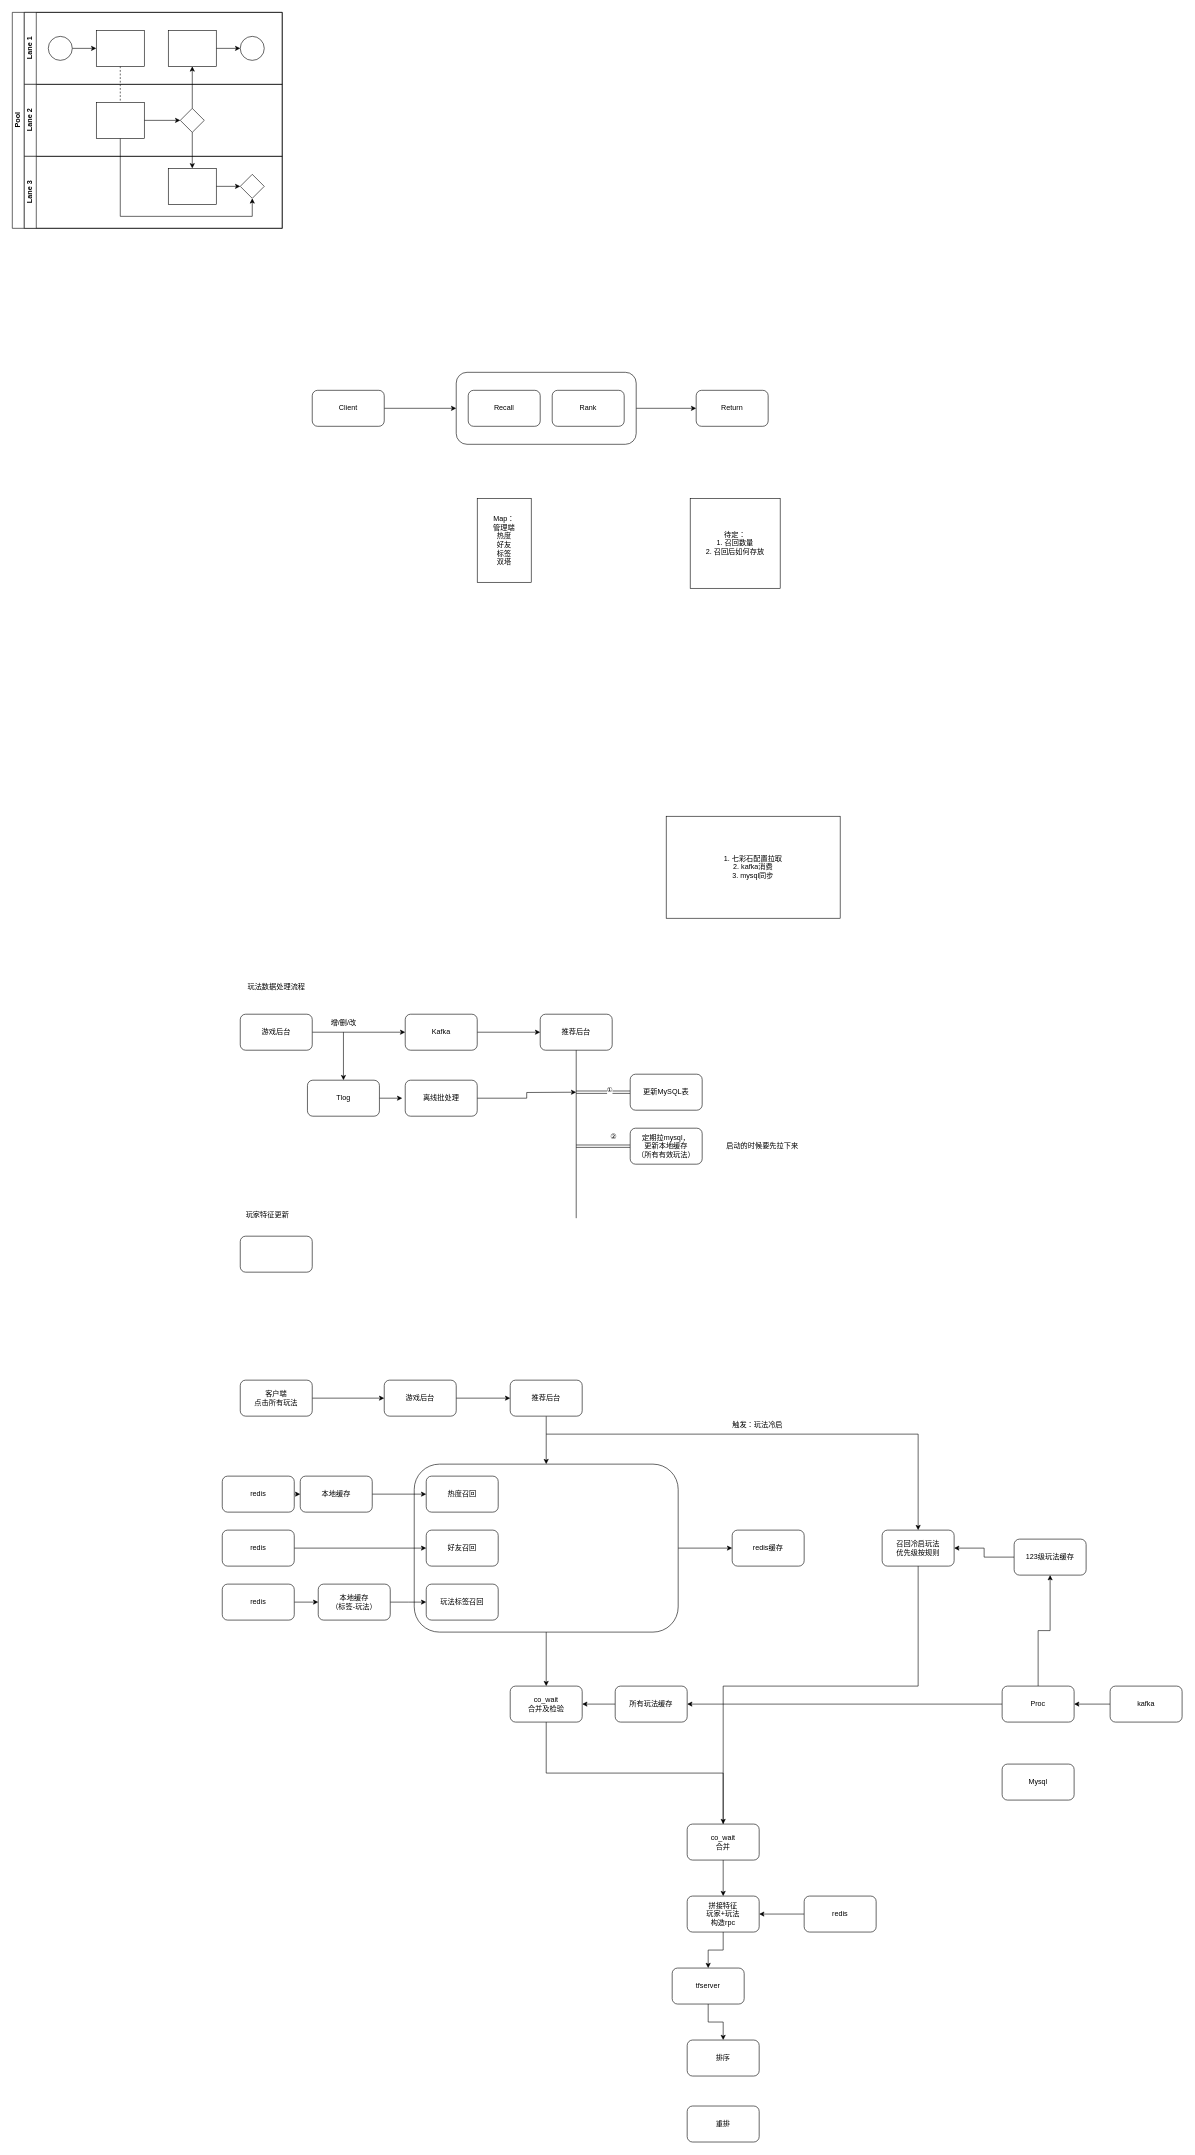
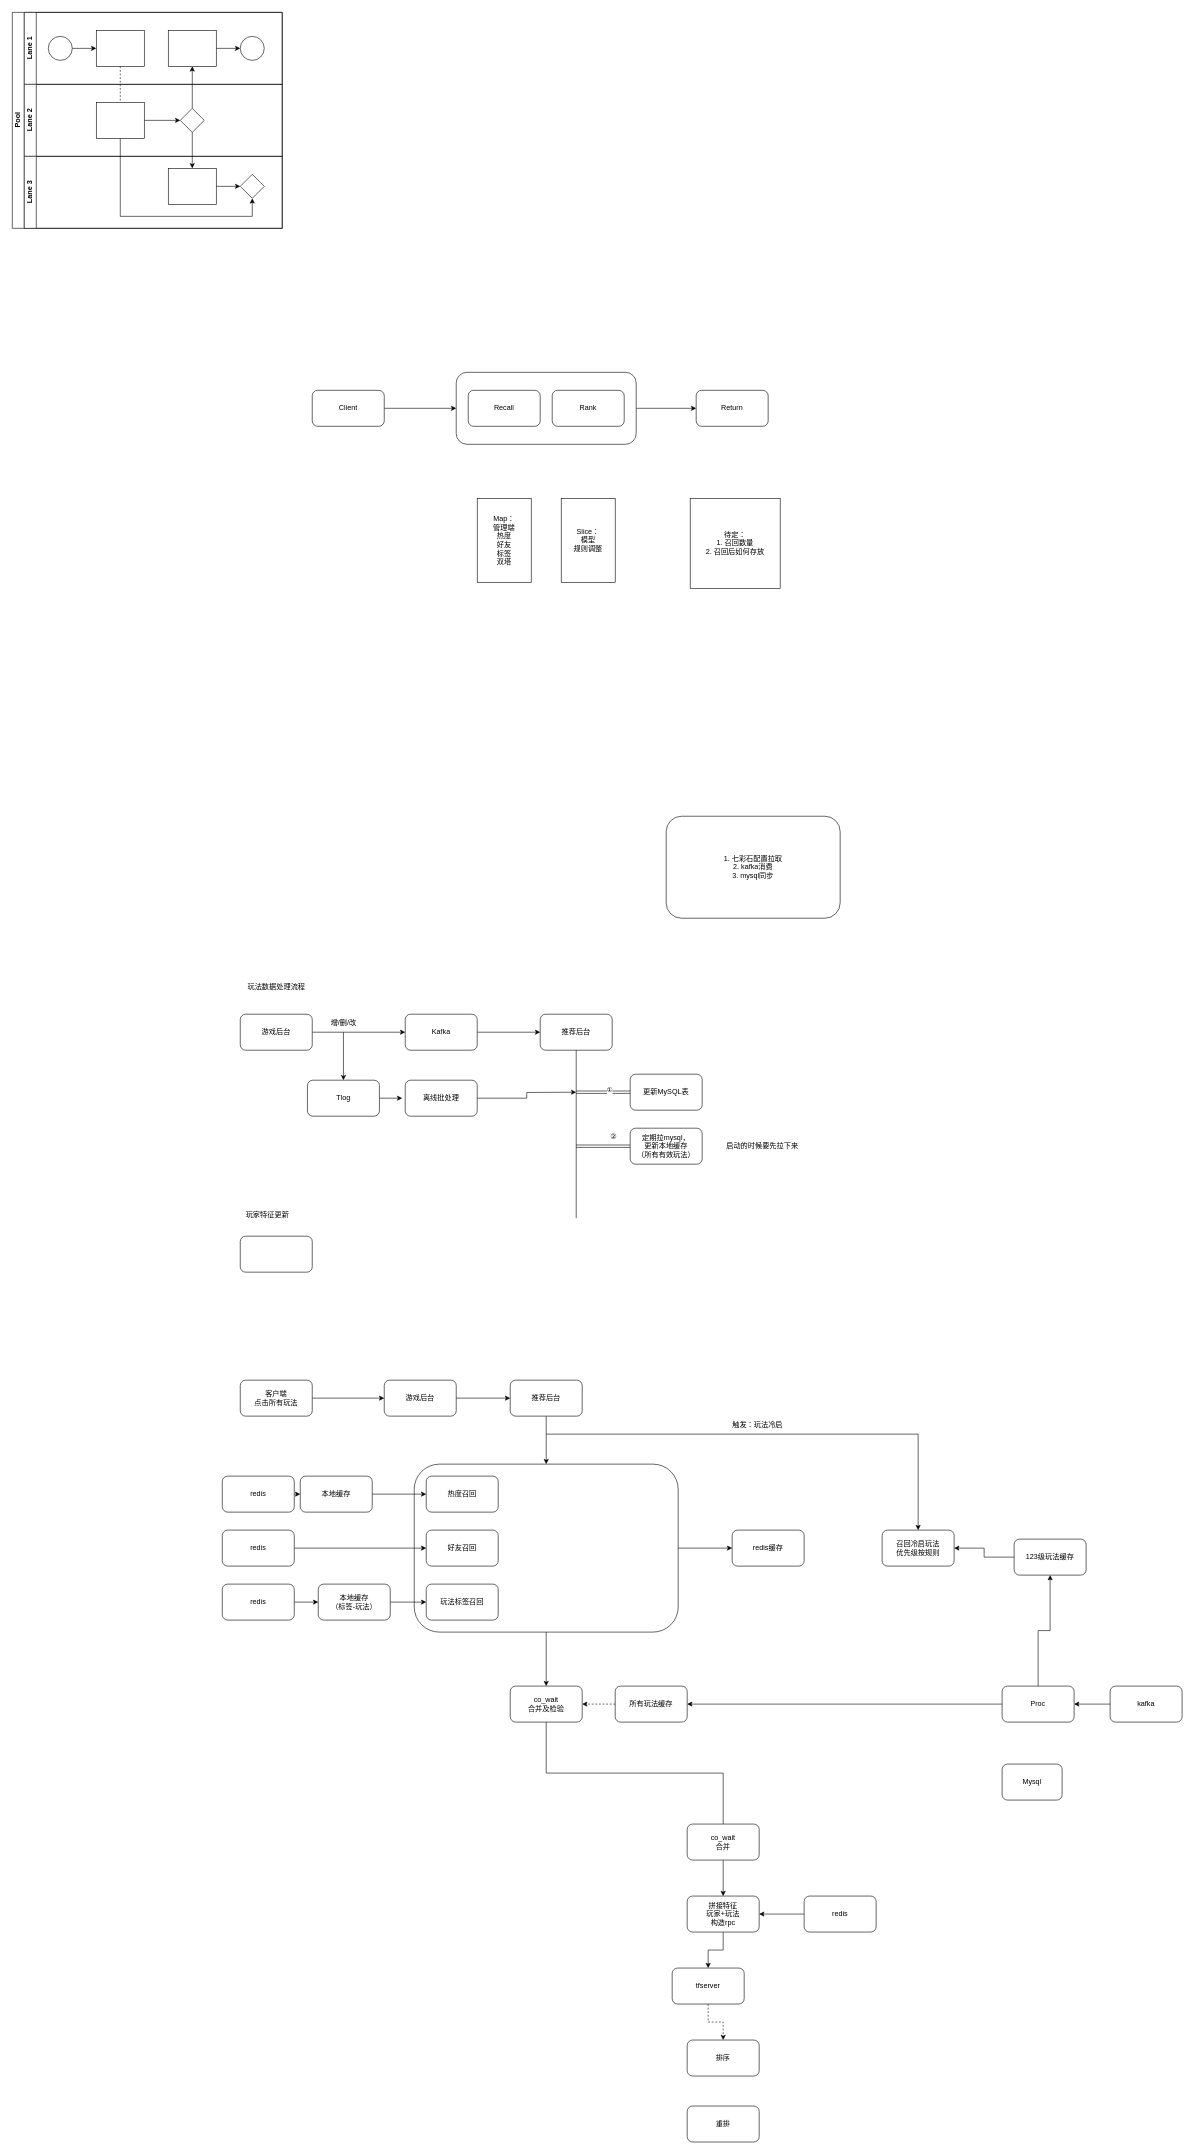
none -> (588, 540)
(753, 867) -> (753, 867)
(838, 1686) -> none
(600, 1704) -> (600, 1704)
(1038, 1782) -> (1032, 1782)
(713, 2022) -> (713, 2022)
